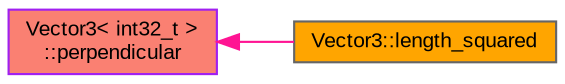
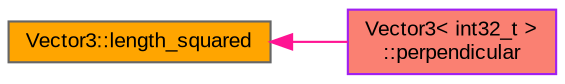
(267, 42) -> (320, 42)
